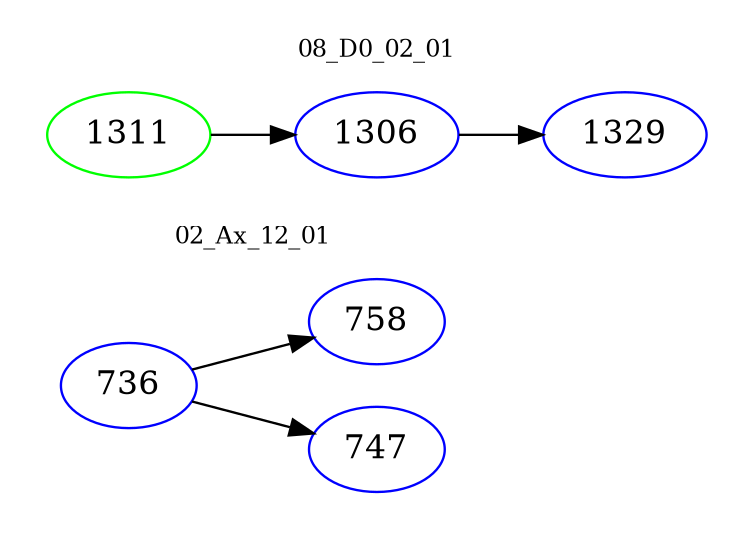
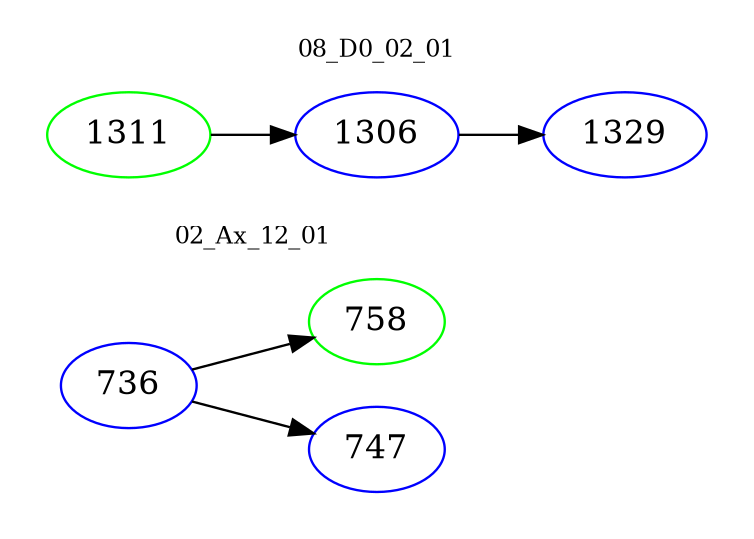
(377, 322) -> (377, 322)
